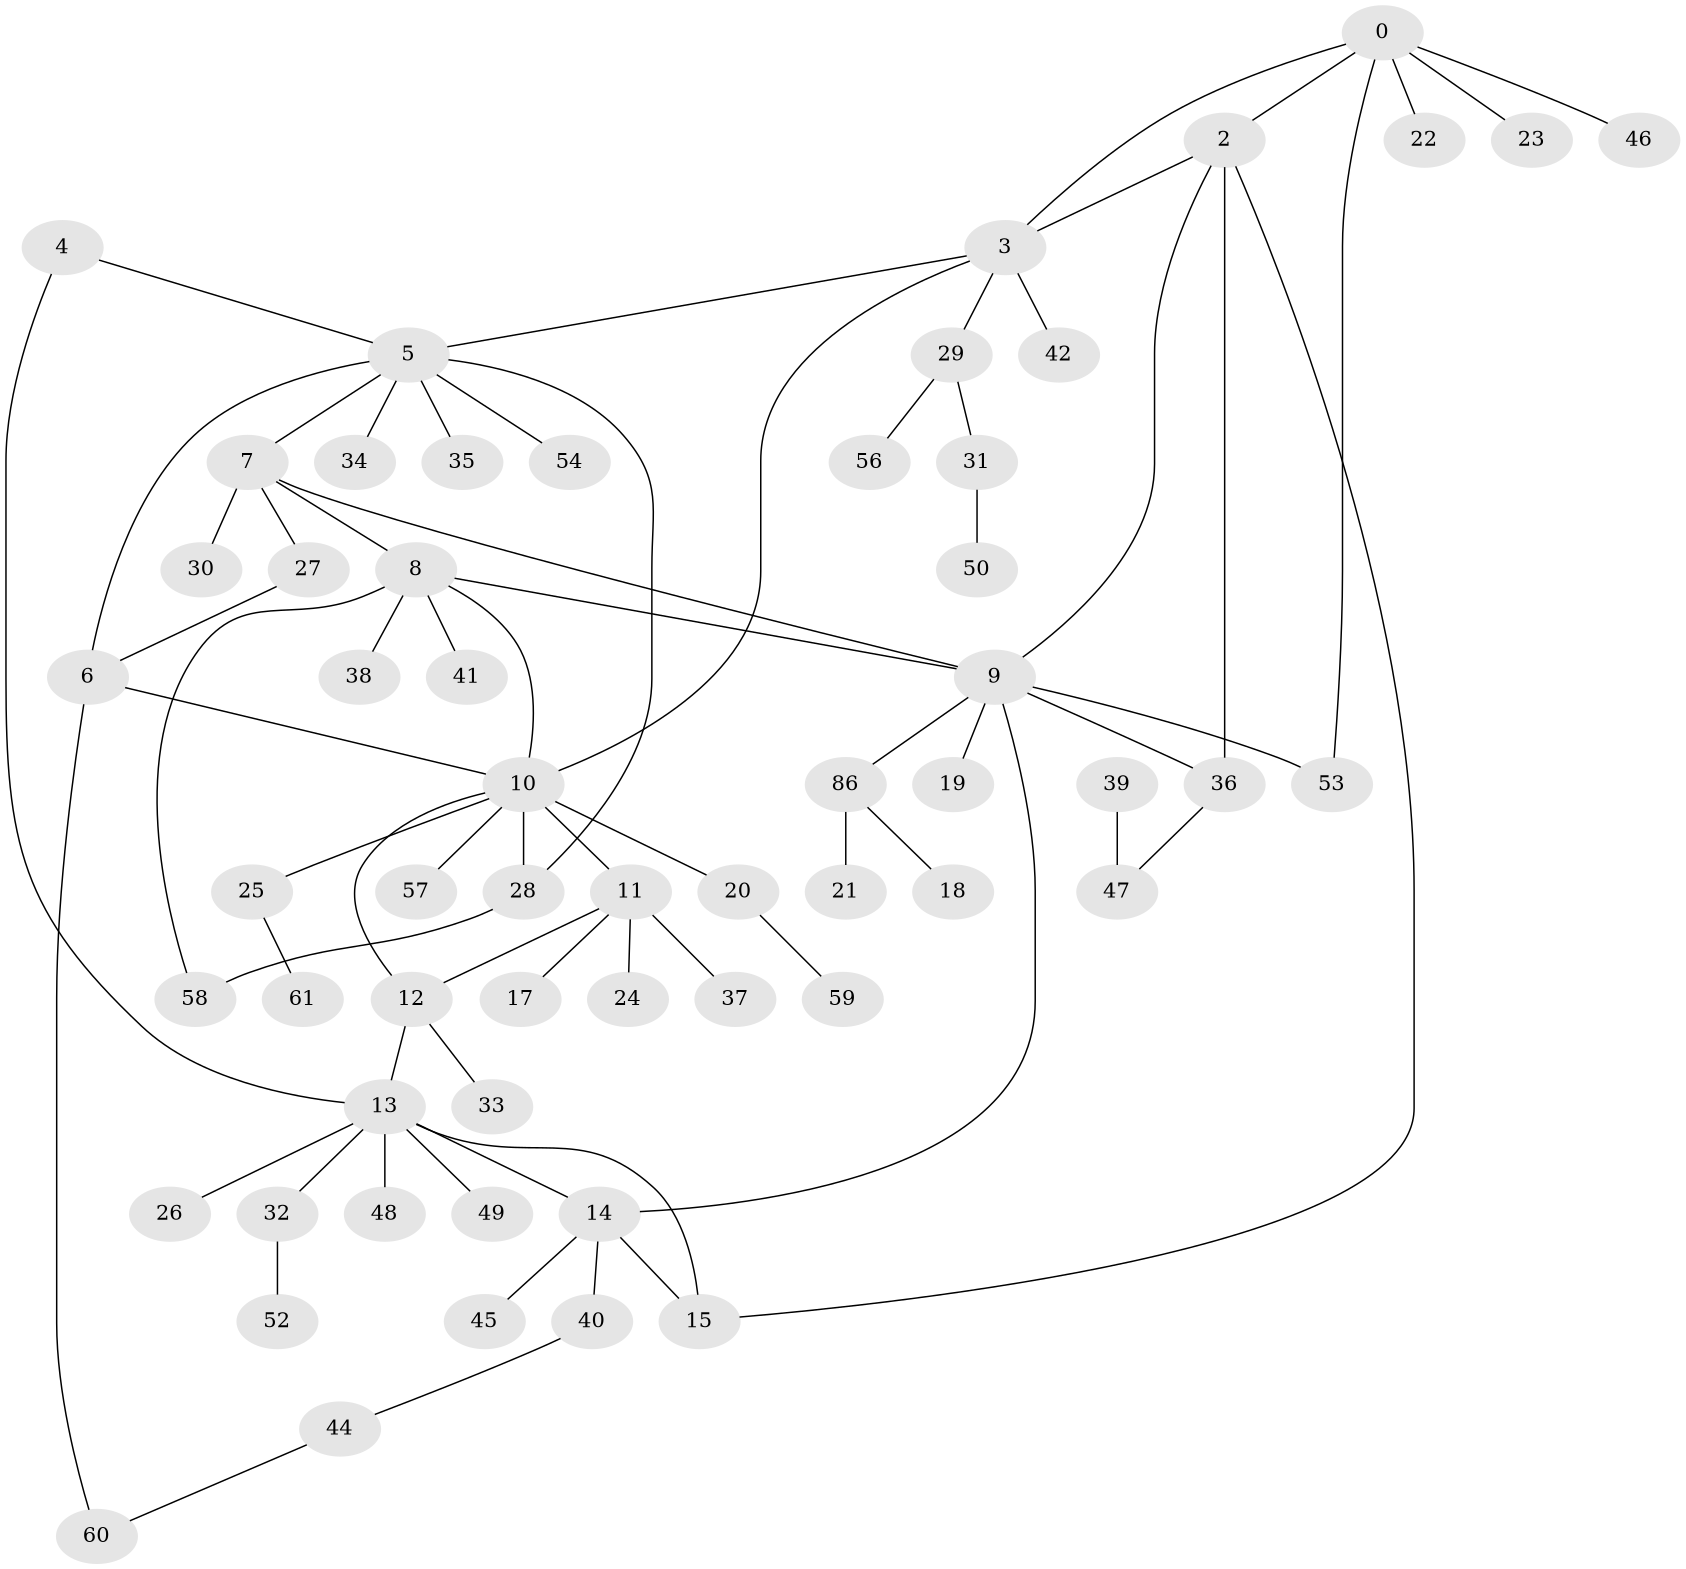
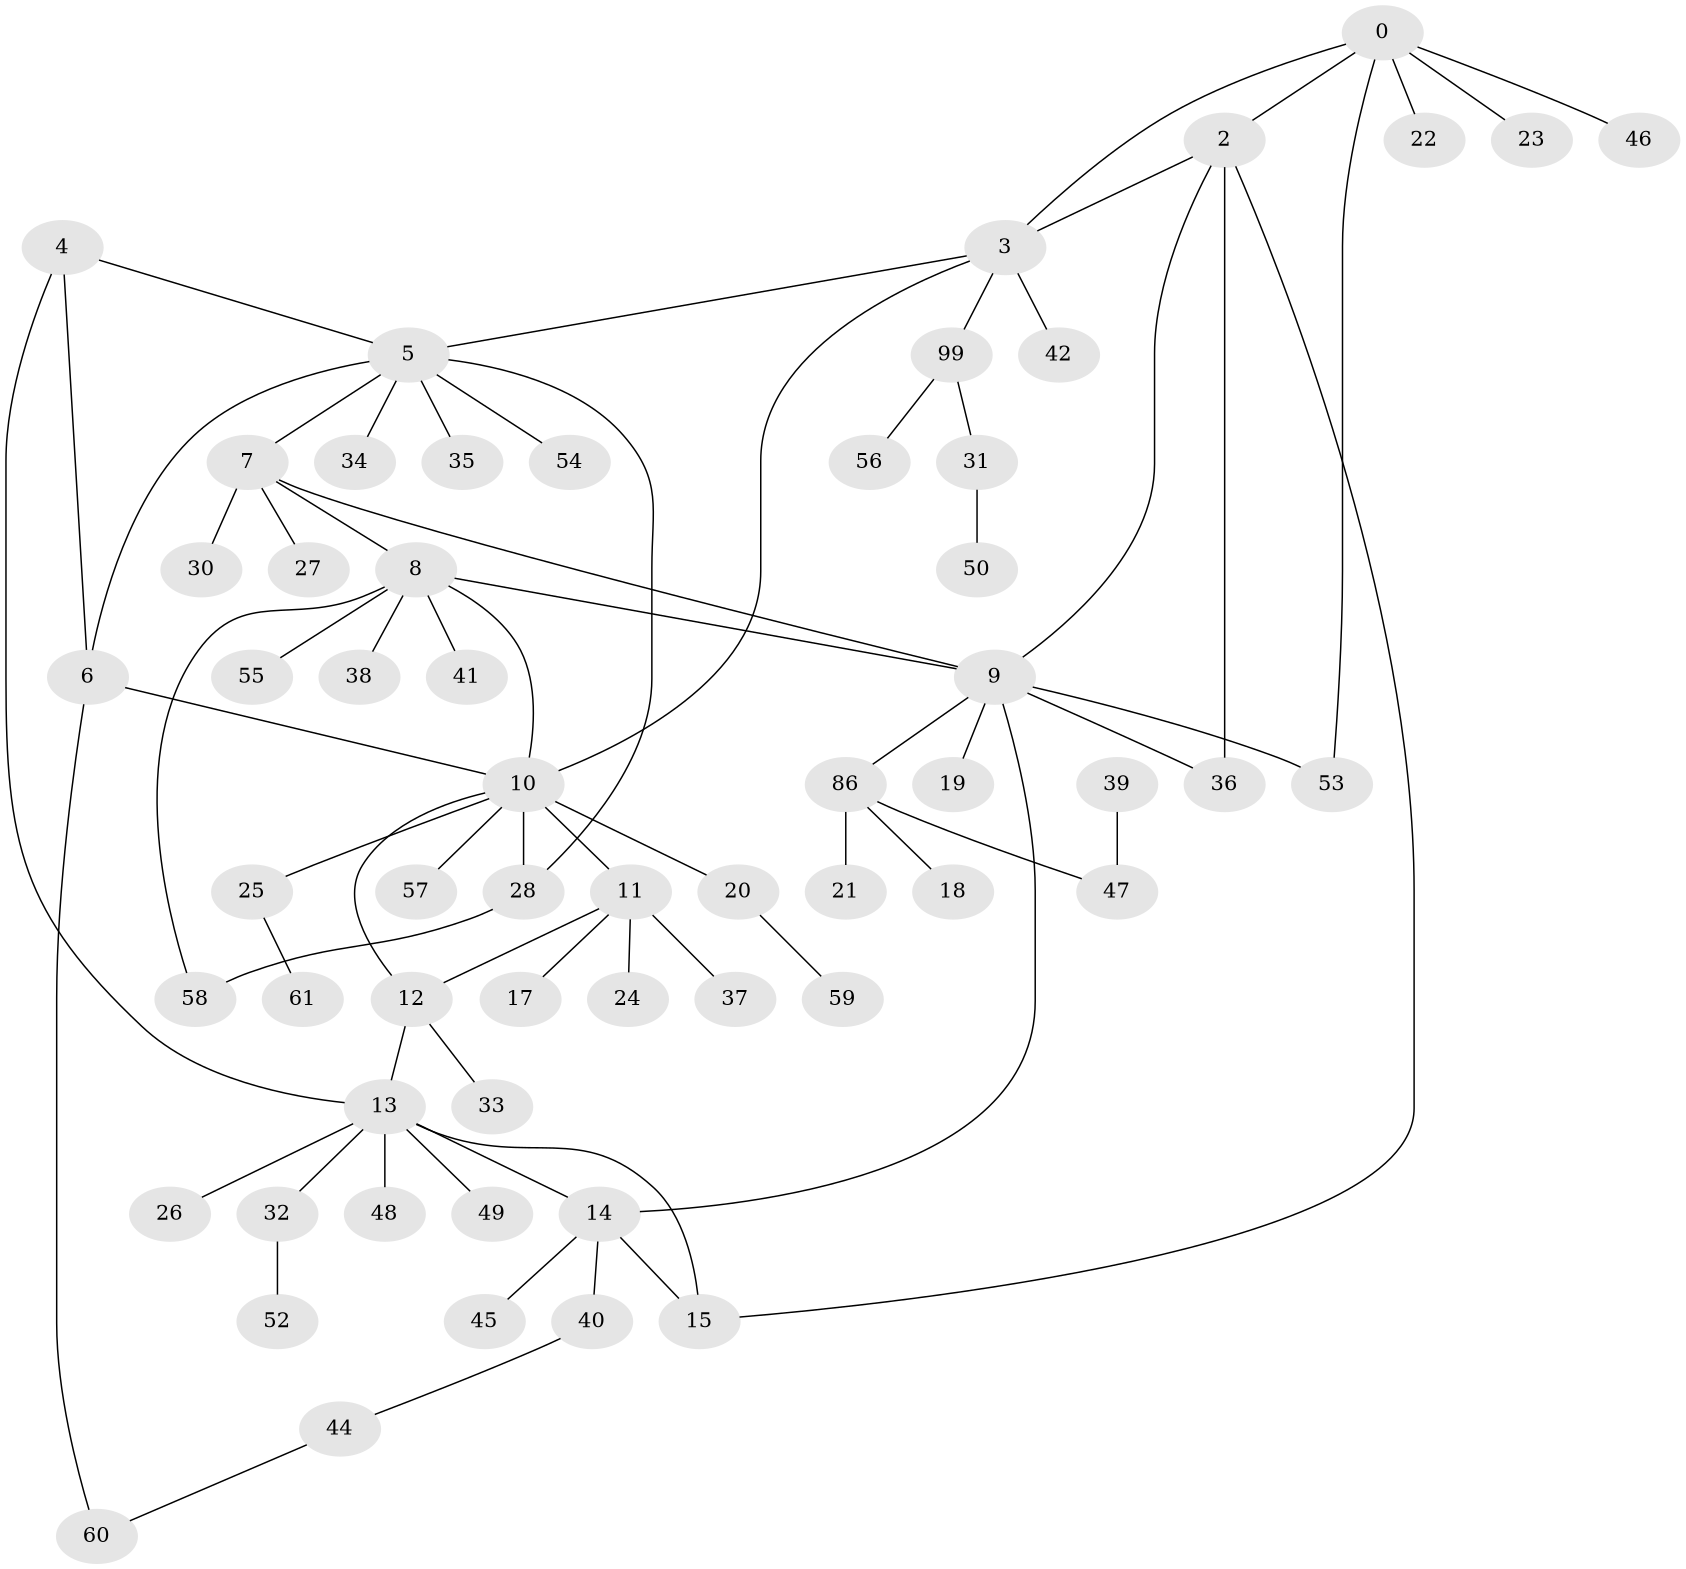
(952, 355) -> (952, 355)
(198, 624) -> (75, 462)
none -> (252, 677)
(1171, 838) -> (979, 842)
